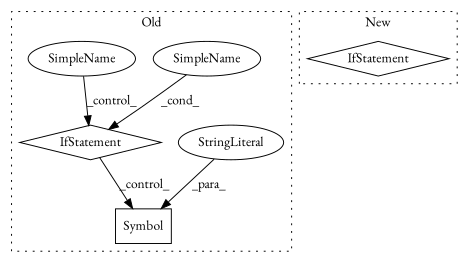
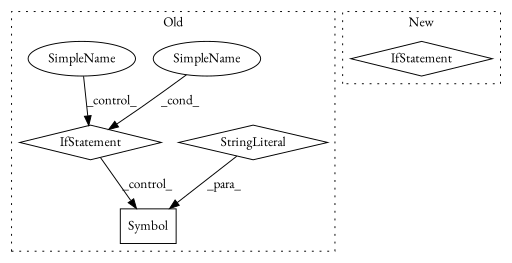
(231, 142) -> (253, 142)
